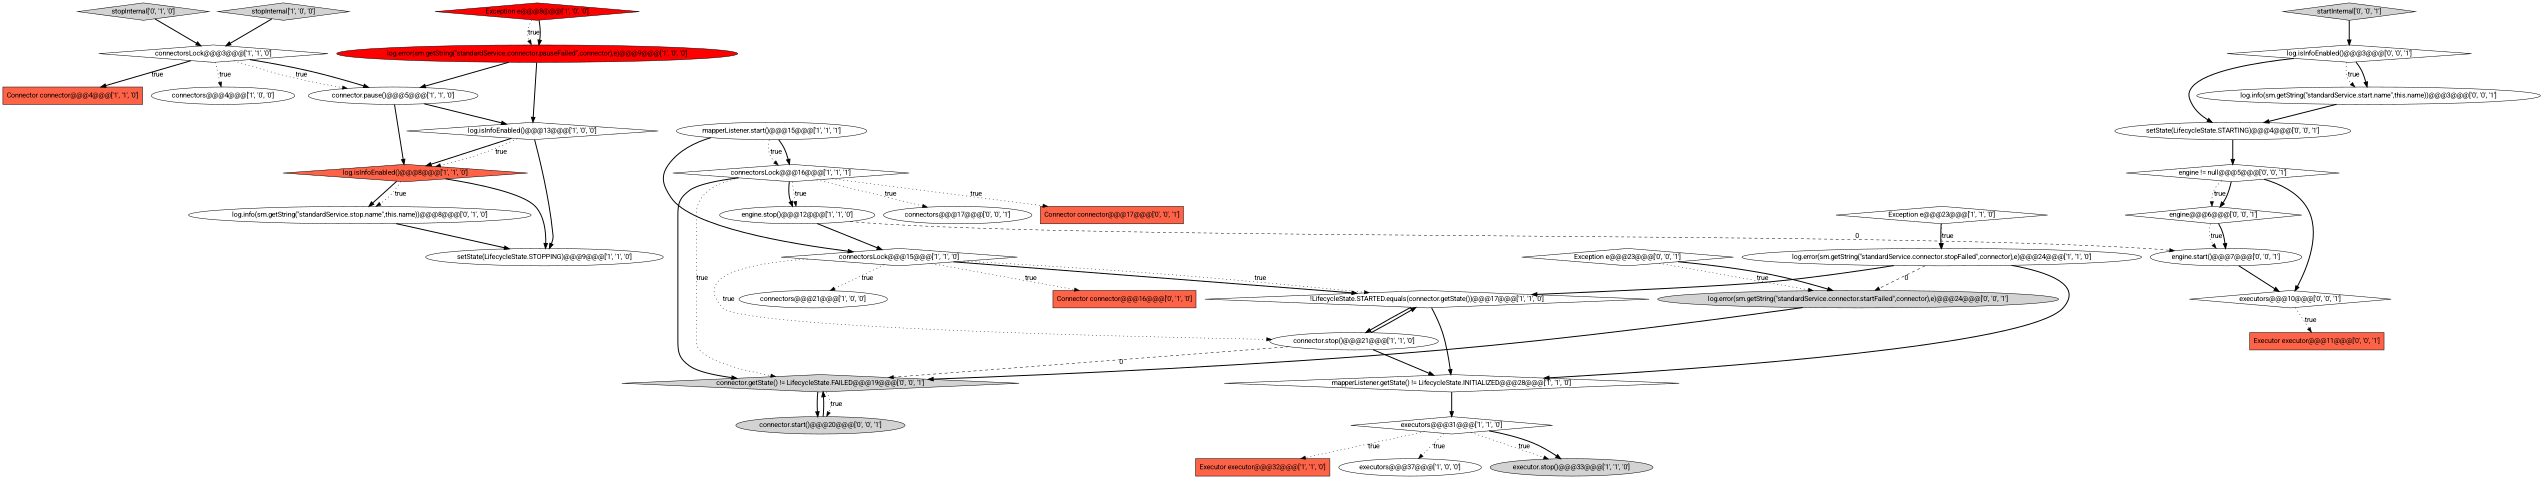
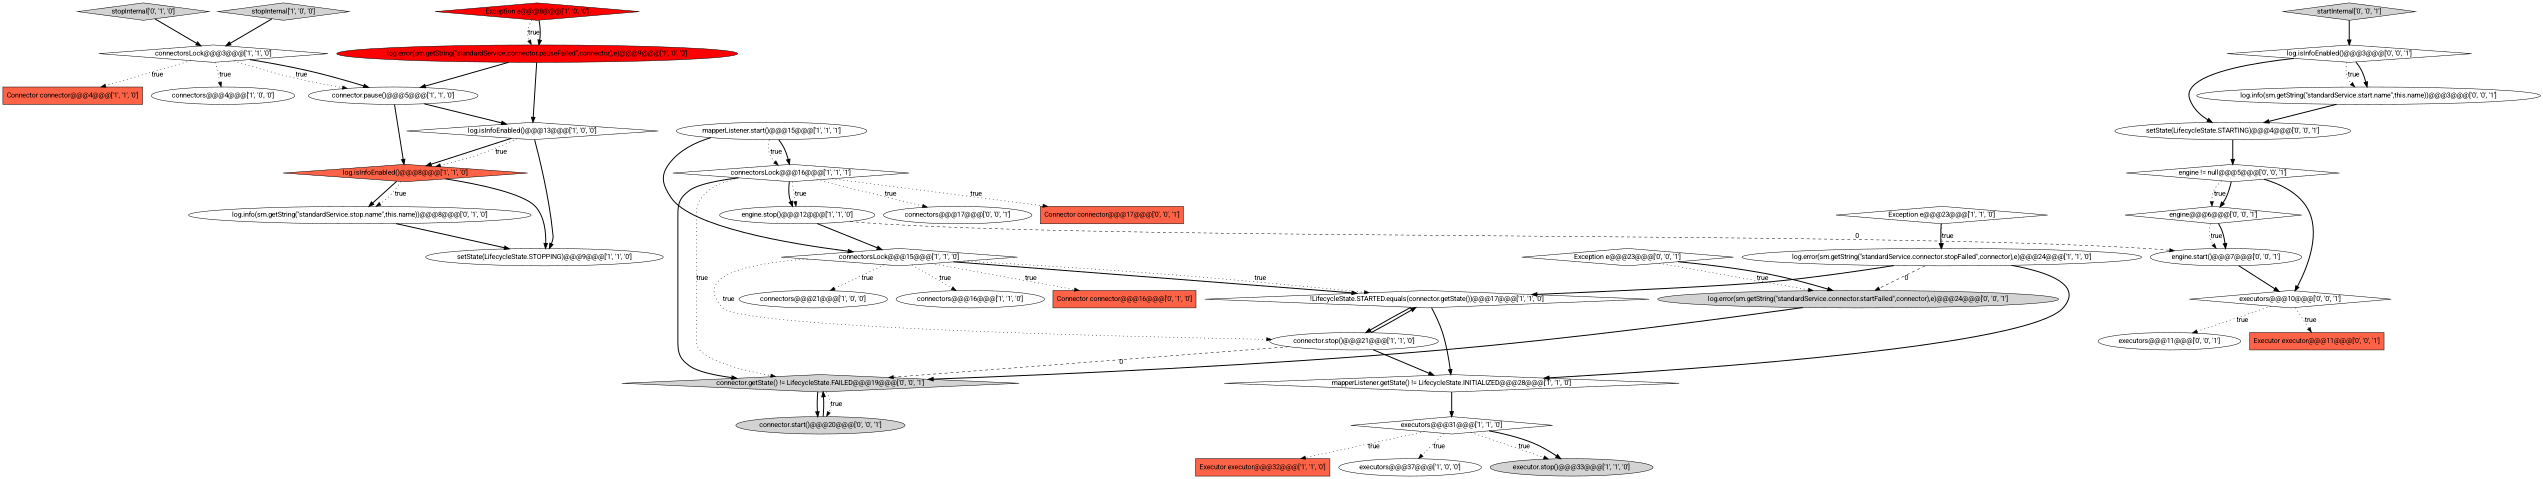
(148, 73) -> (148, 73)
none -> (970, 299)
none -> (2169, 341)
